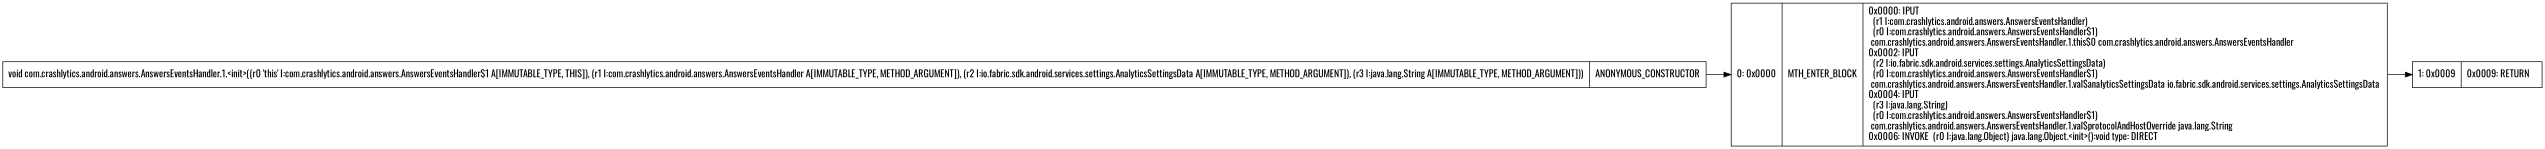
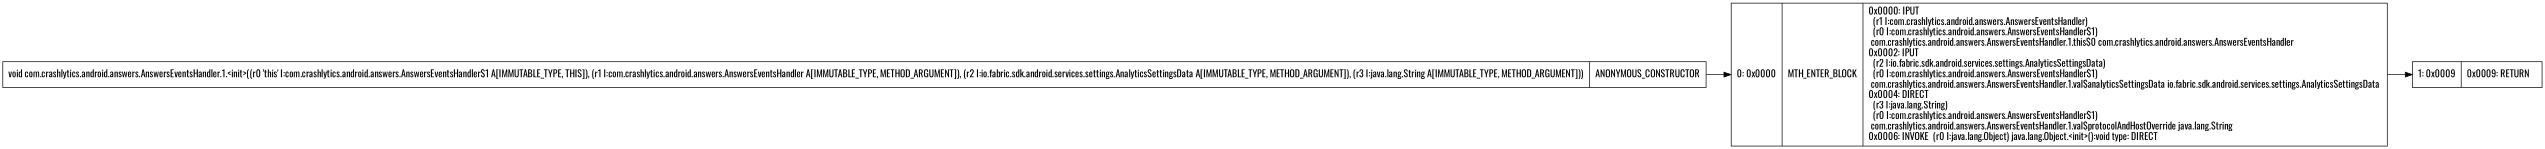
(1896, 95) -> (1901, 95)
